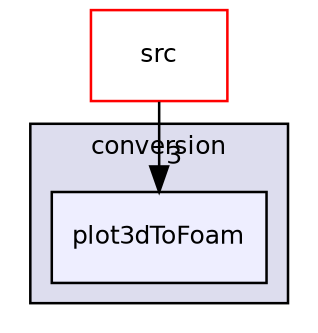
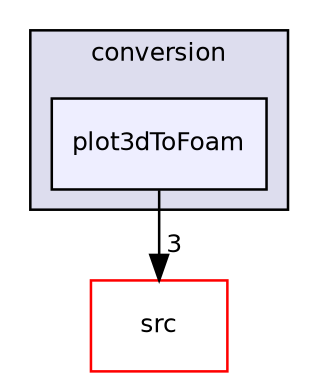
(159, 139) -> (159, 226)
